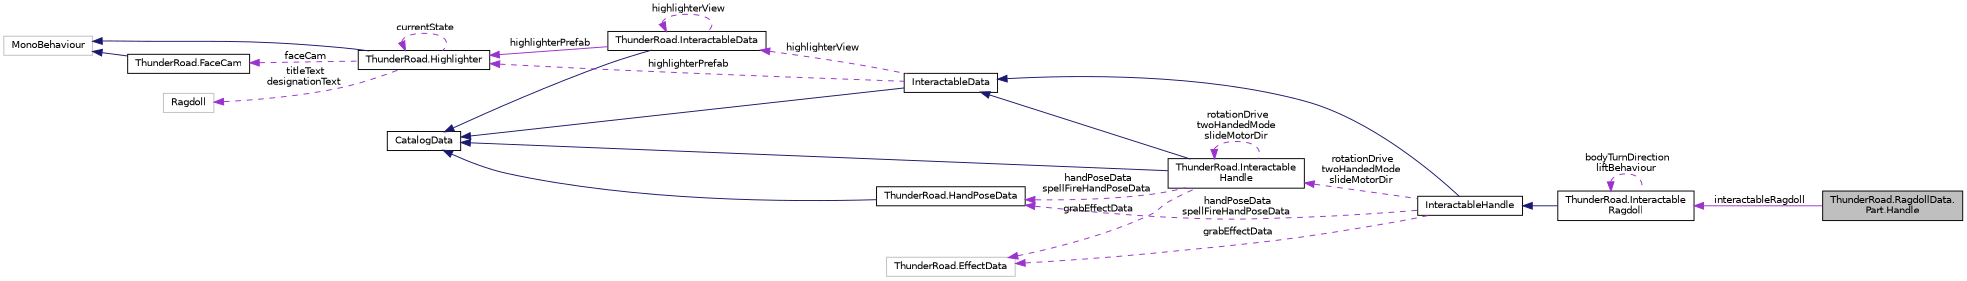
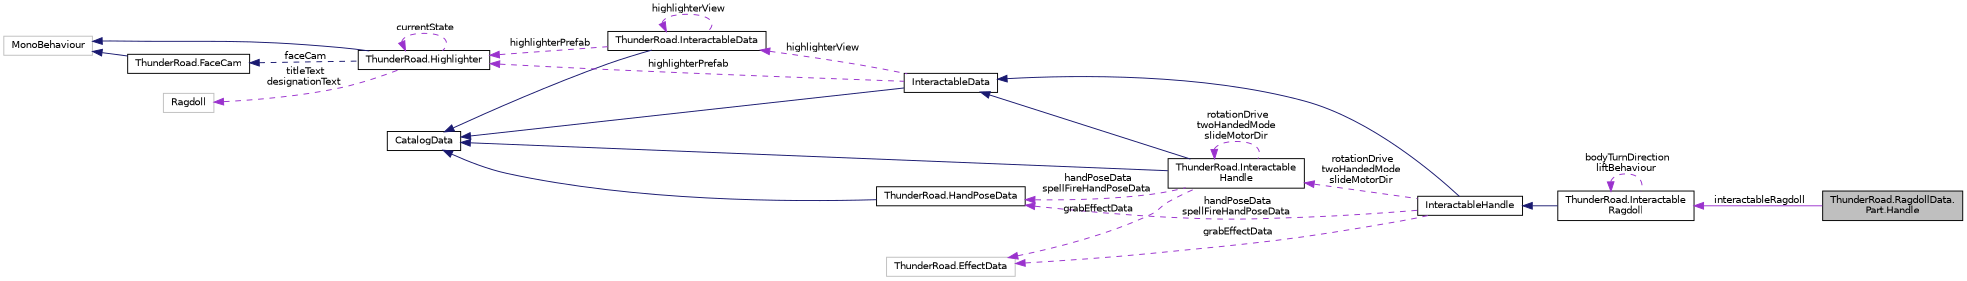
(554, 51) -> (554, 51)
(309, 62) -> (309, 62)
